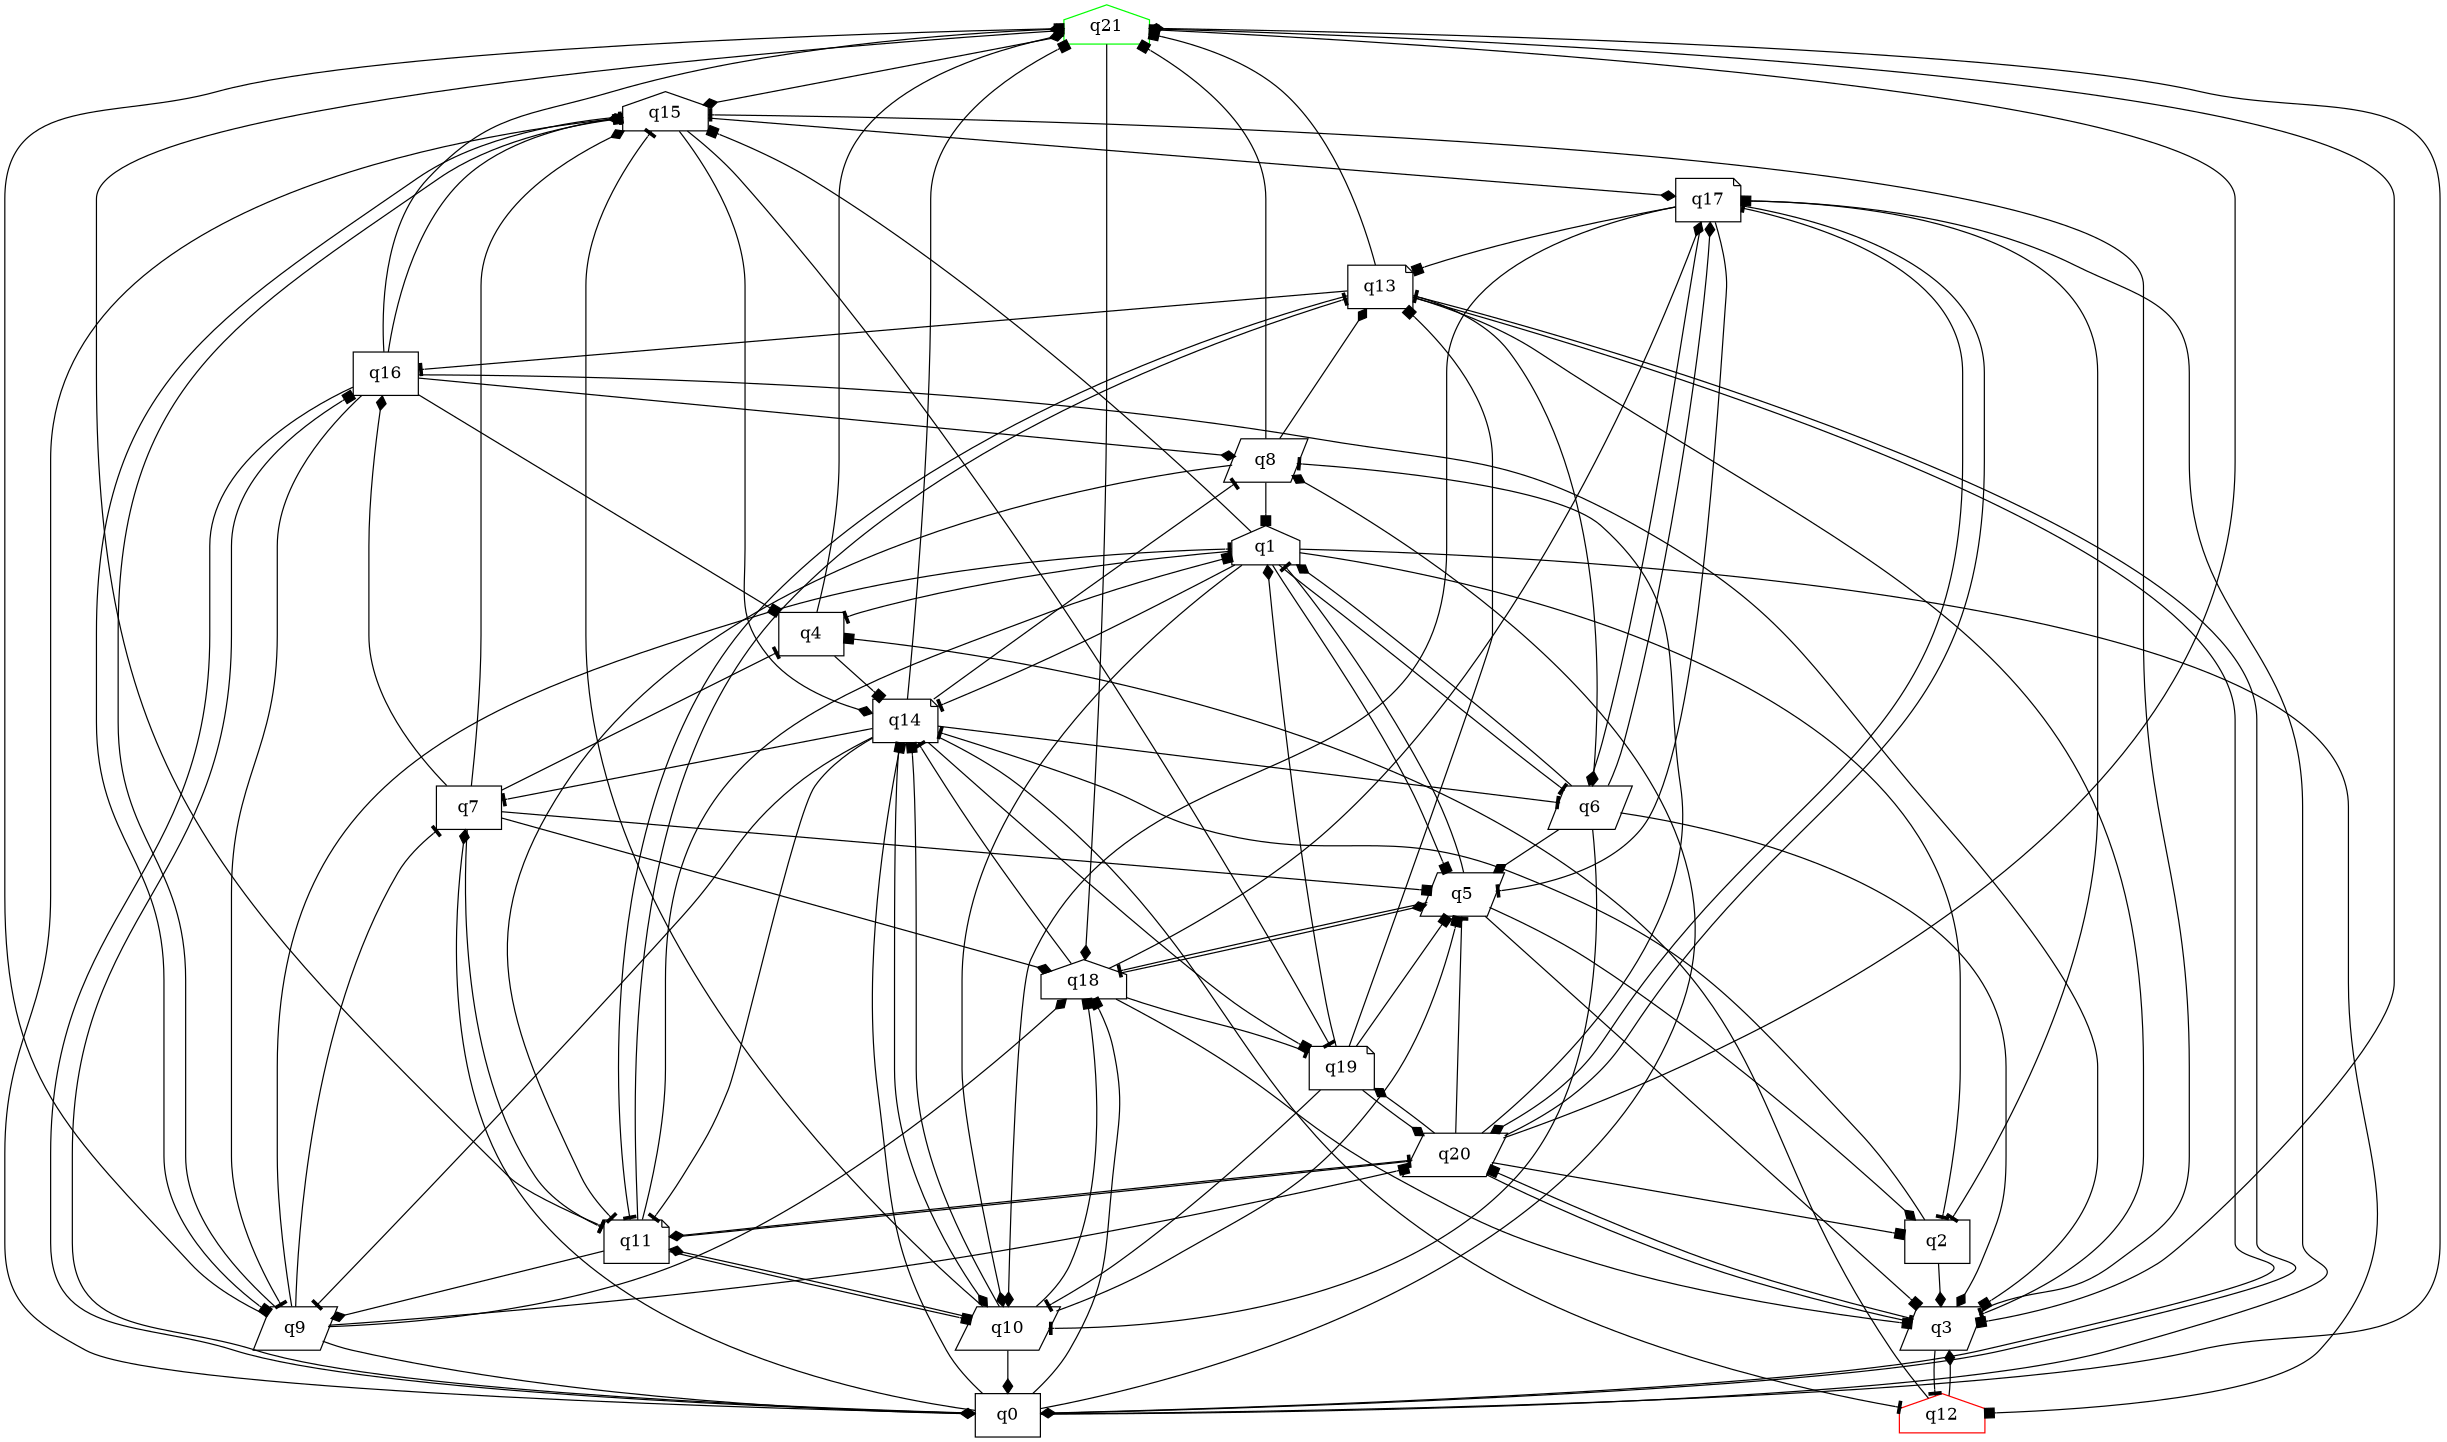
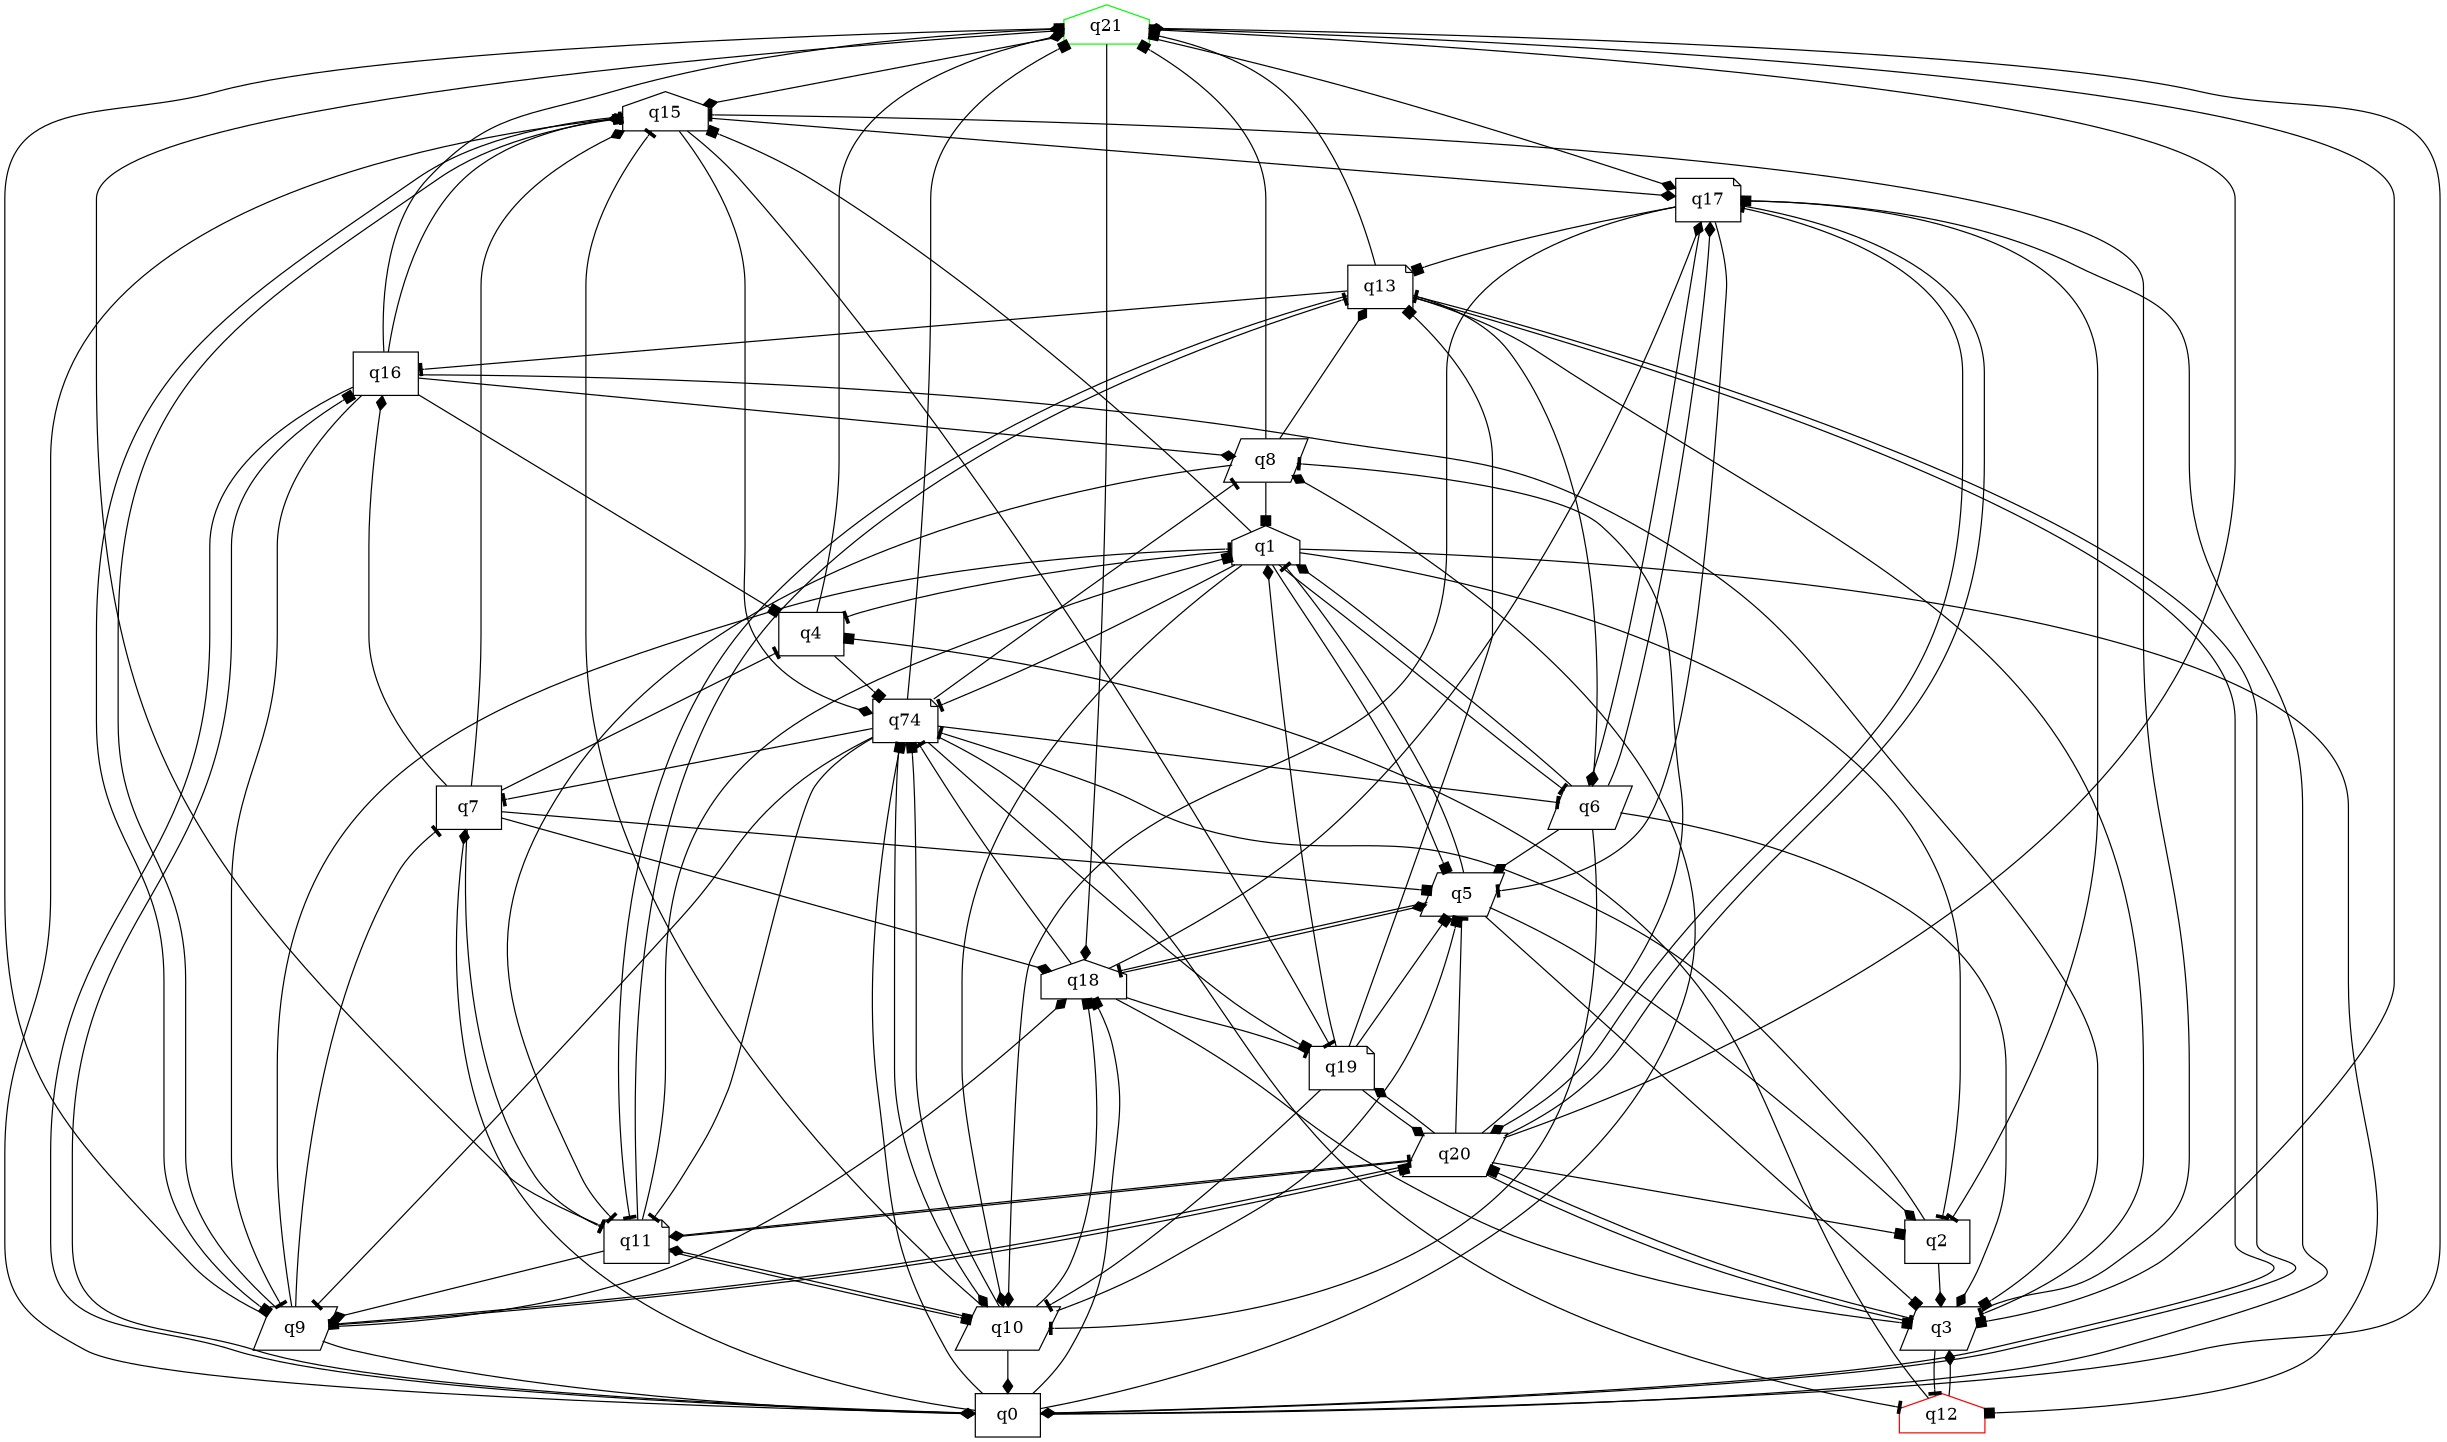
none -> (1407, 104)
(905, 721) -> (905, 721)
none -> (879, 1266)
